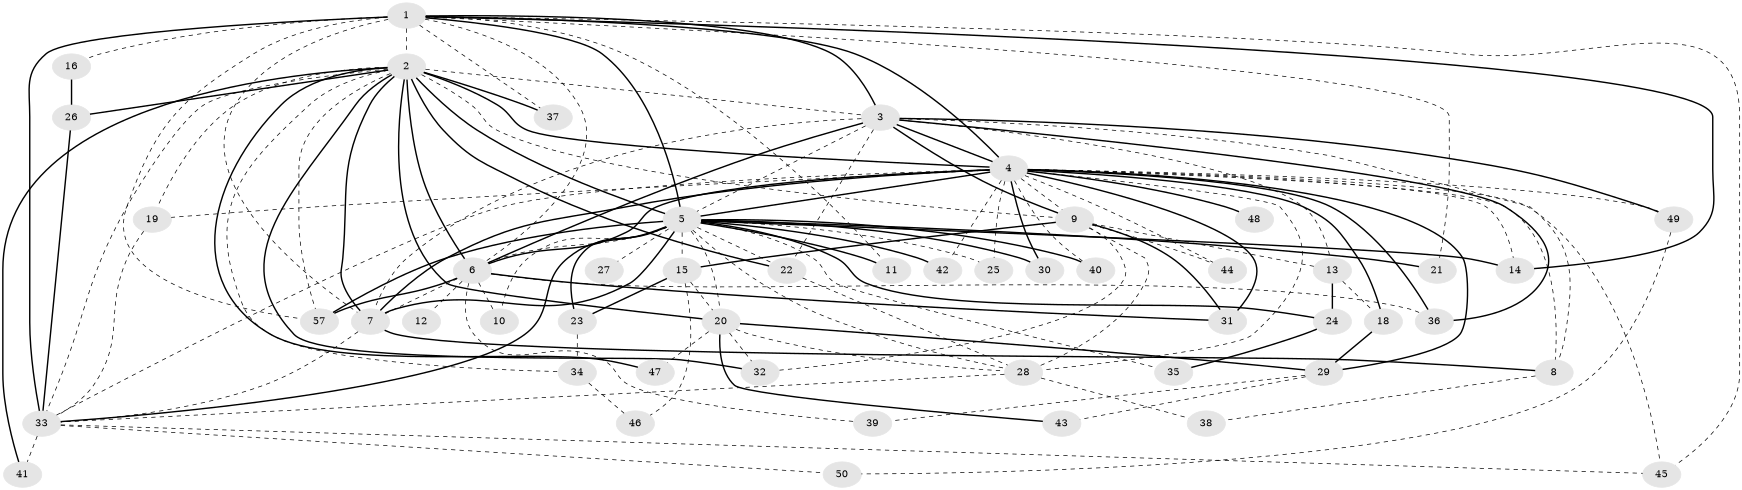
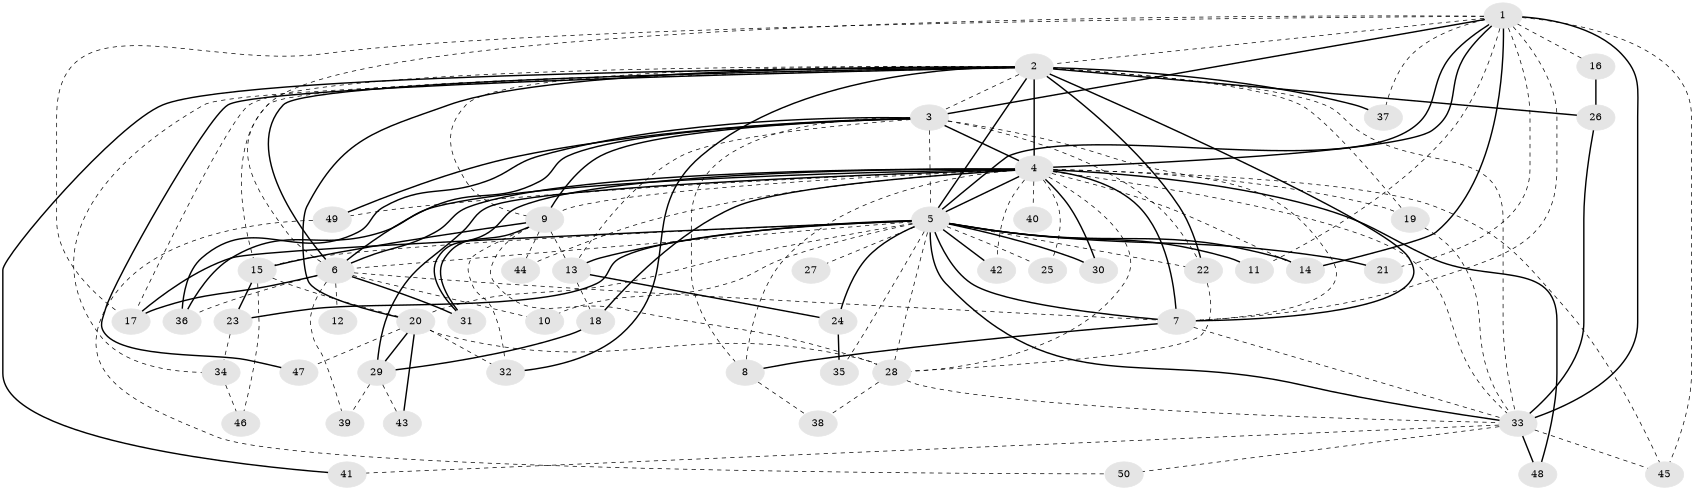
none -> (560, 79)
(979, 239) -> (748, 232)
(319, 322) -> (131, 322)
none -> (1528, 449)
